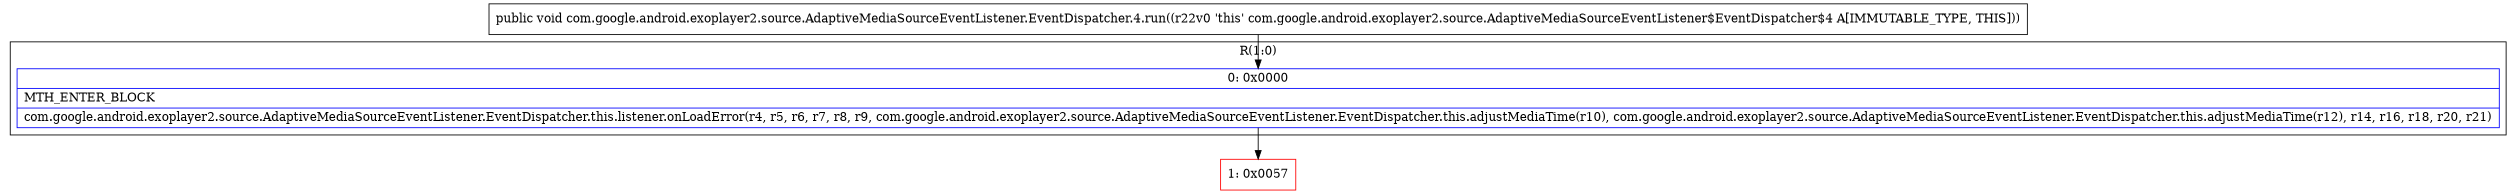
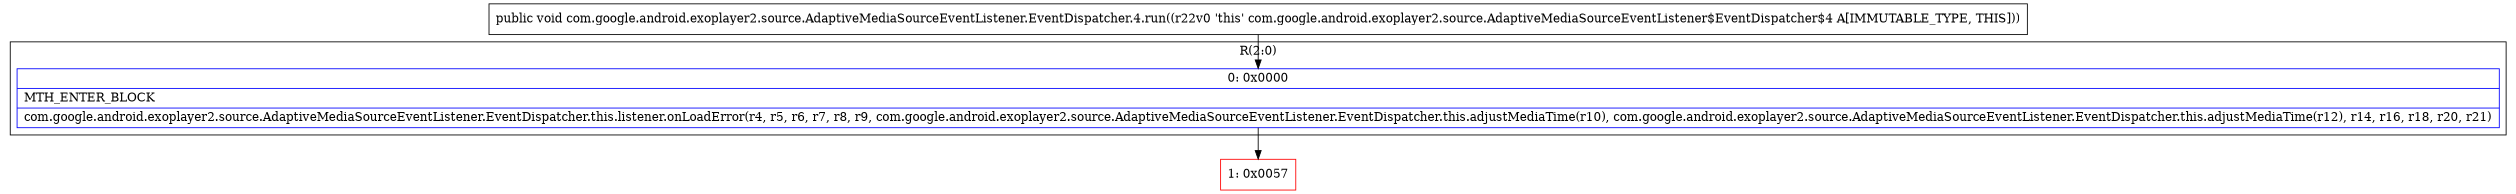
(1258, 52) -> (1258, 52)
